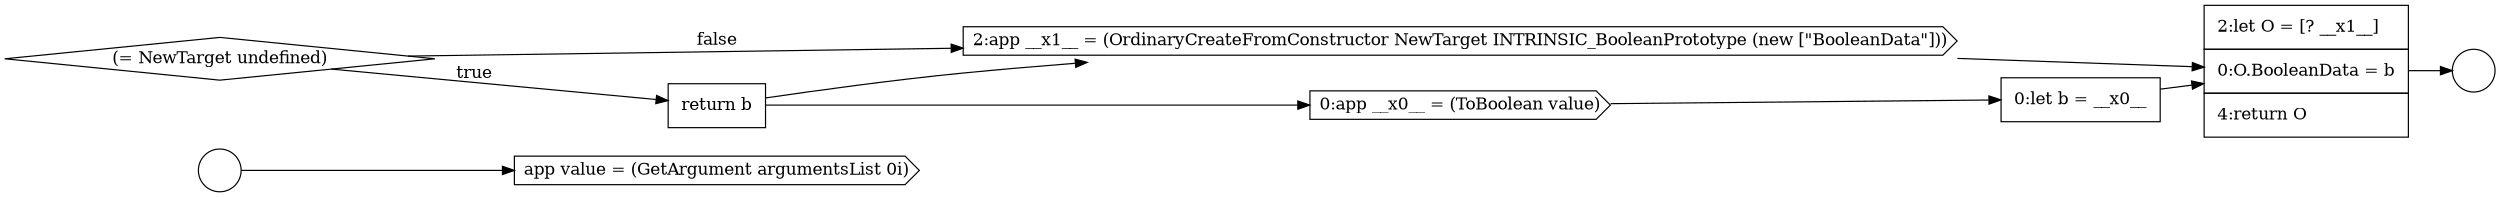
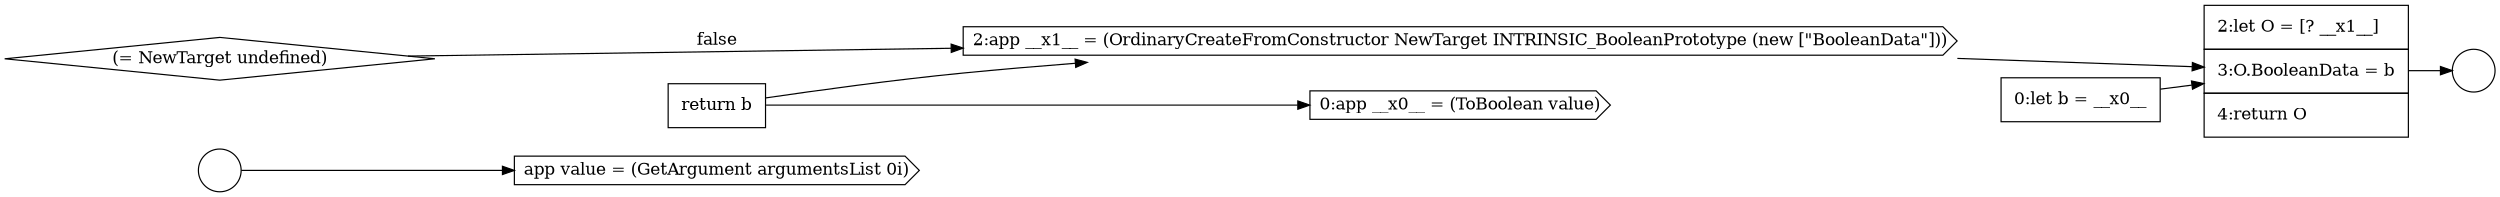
(2306, 71) -> (2306, 71)
(494, 84) -> none
(1800, 102) -> none
